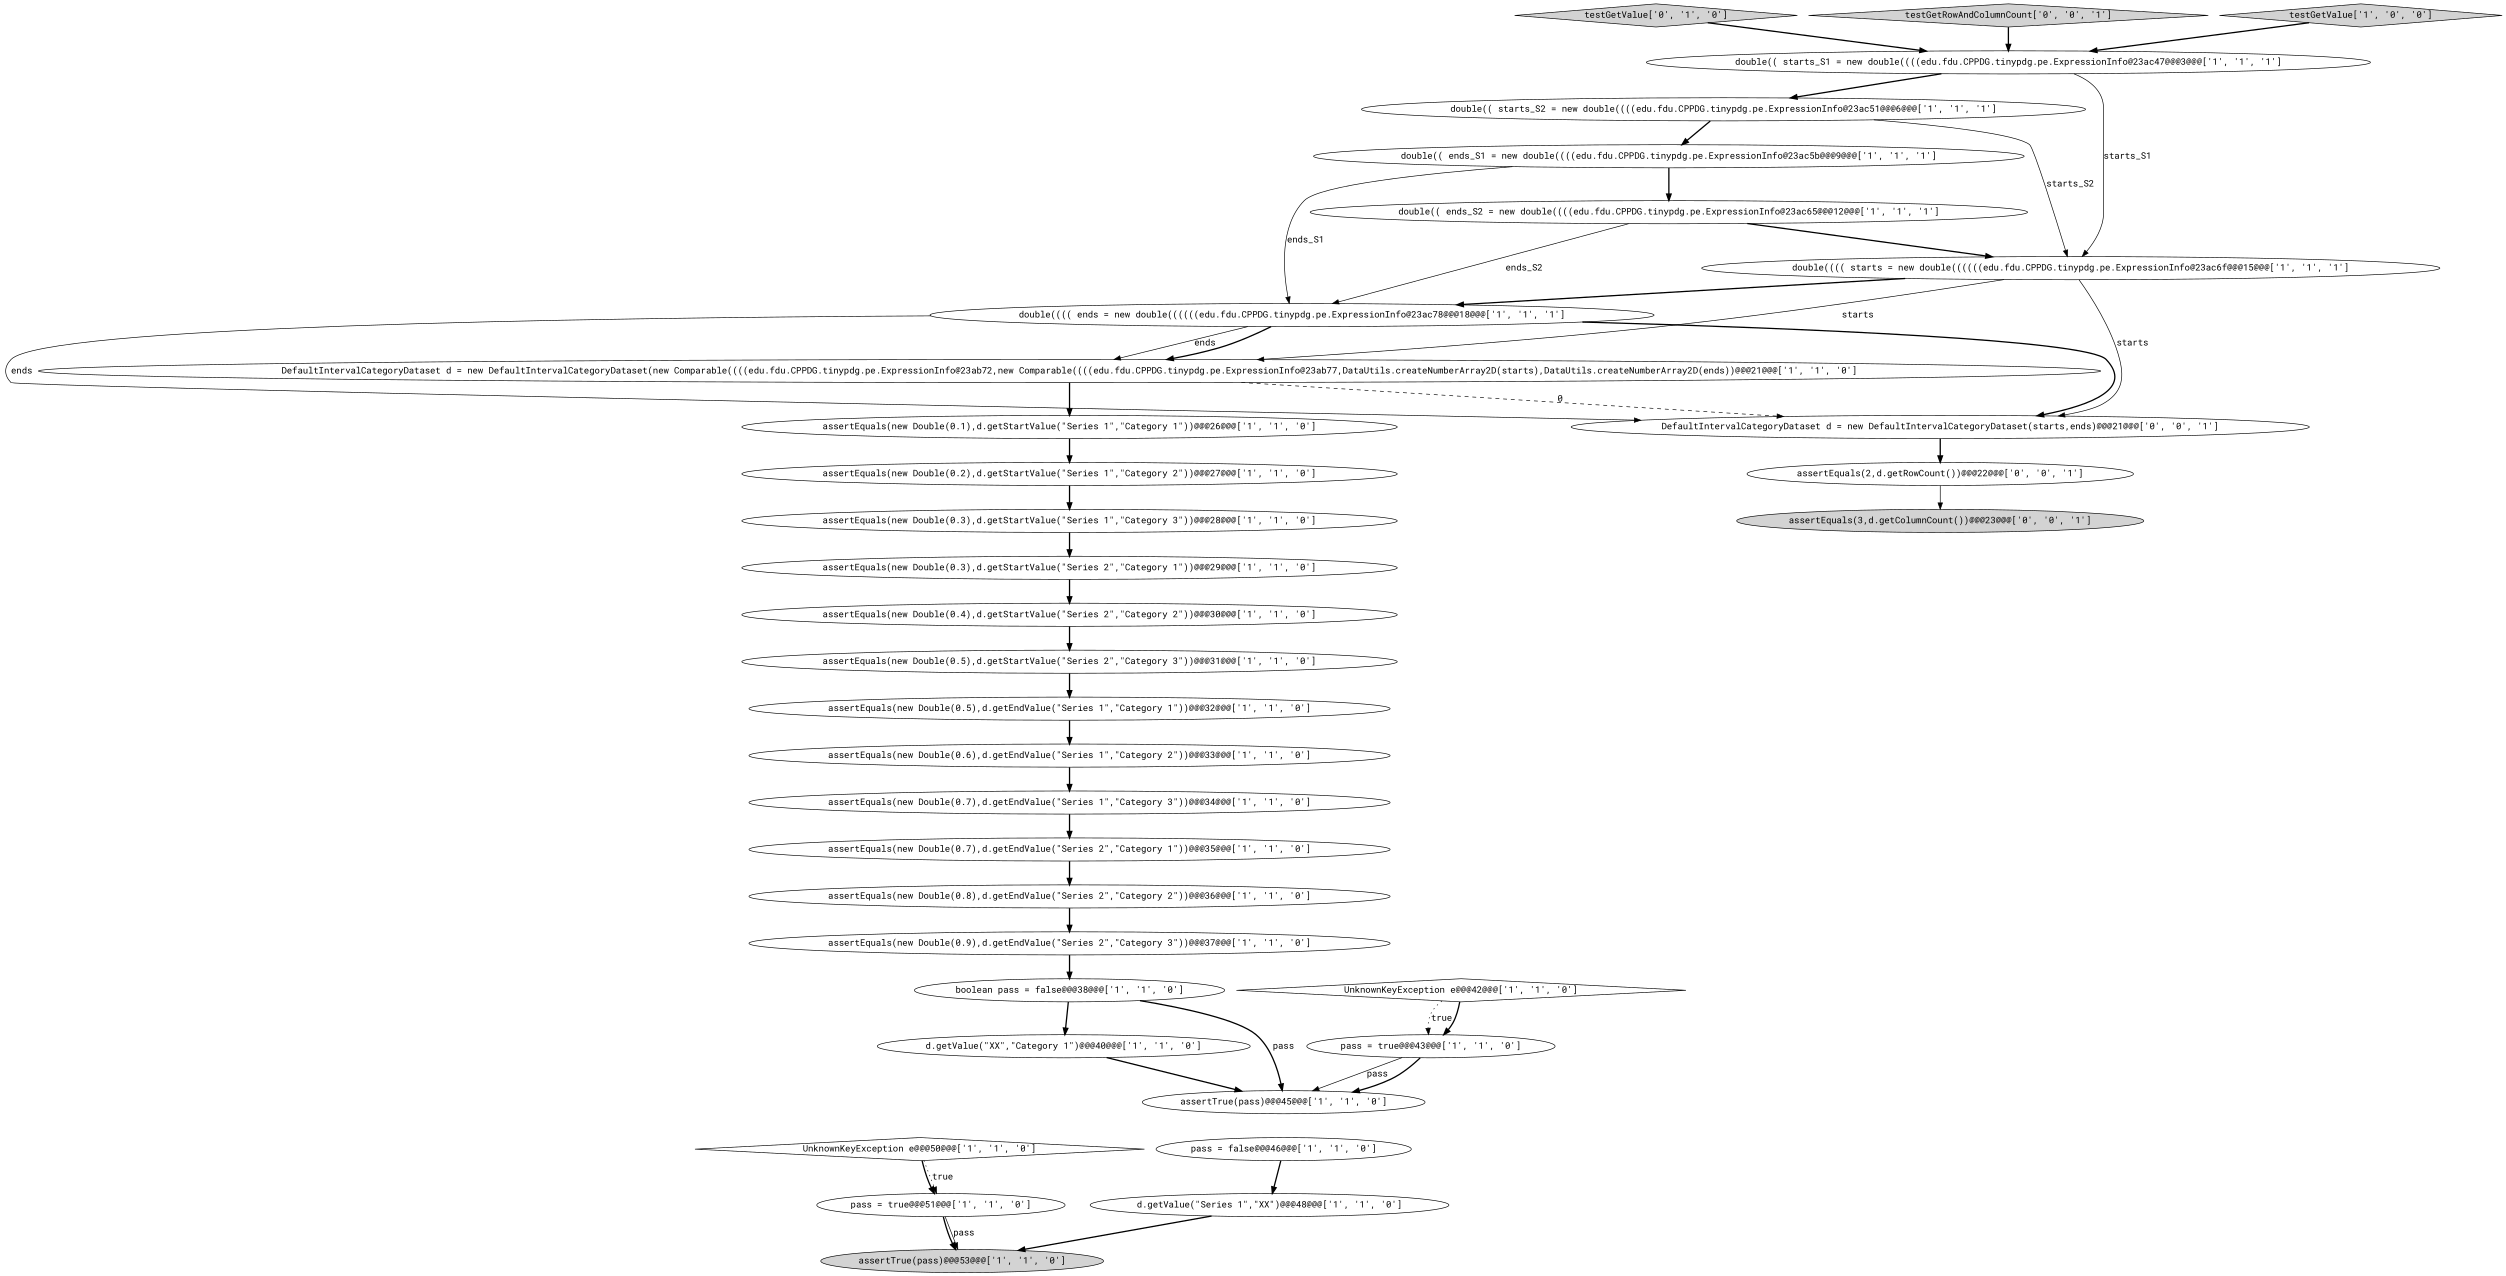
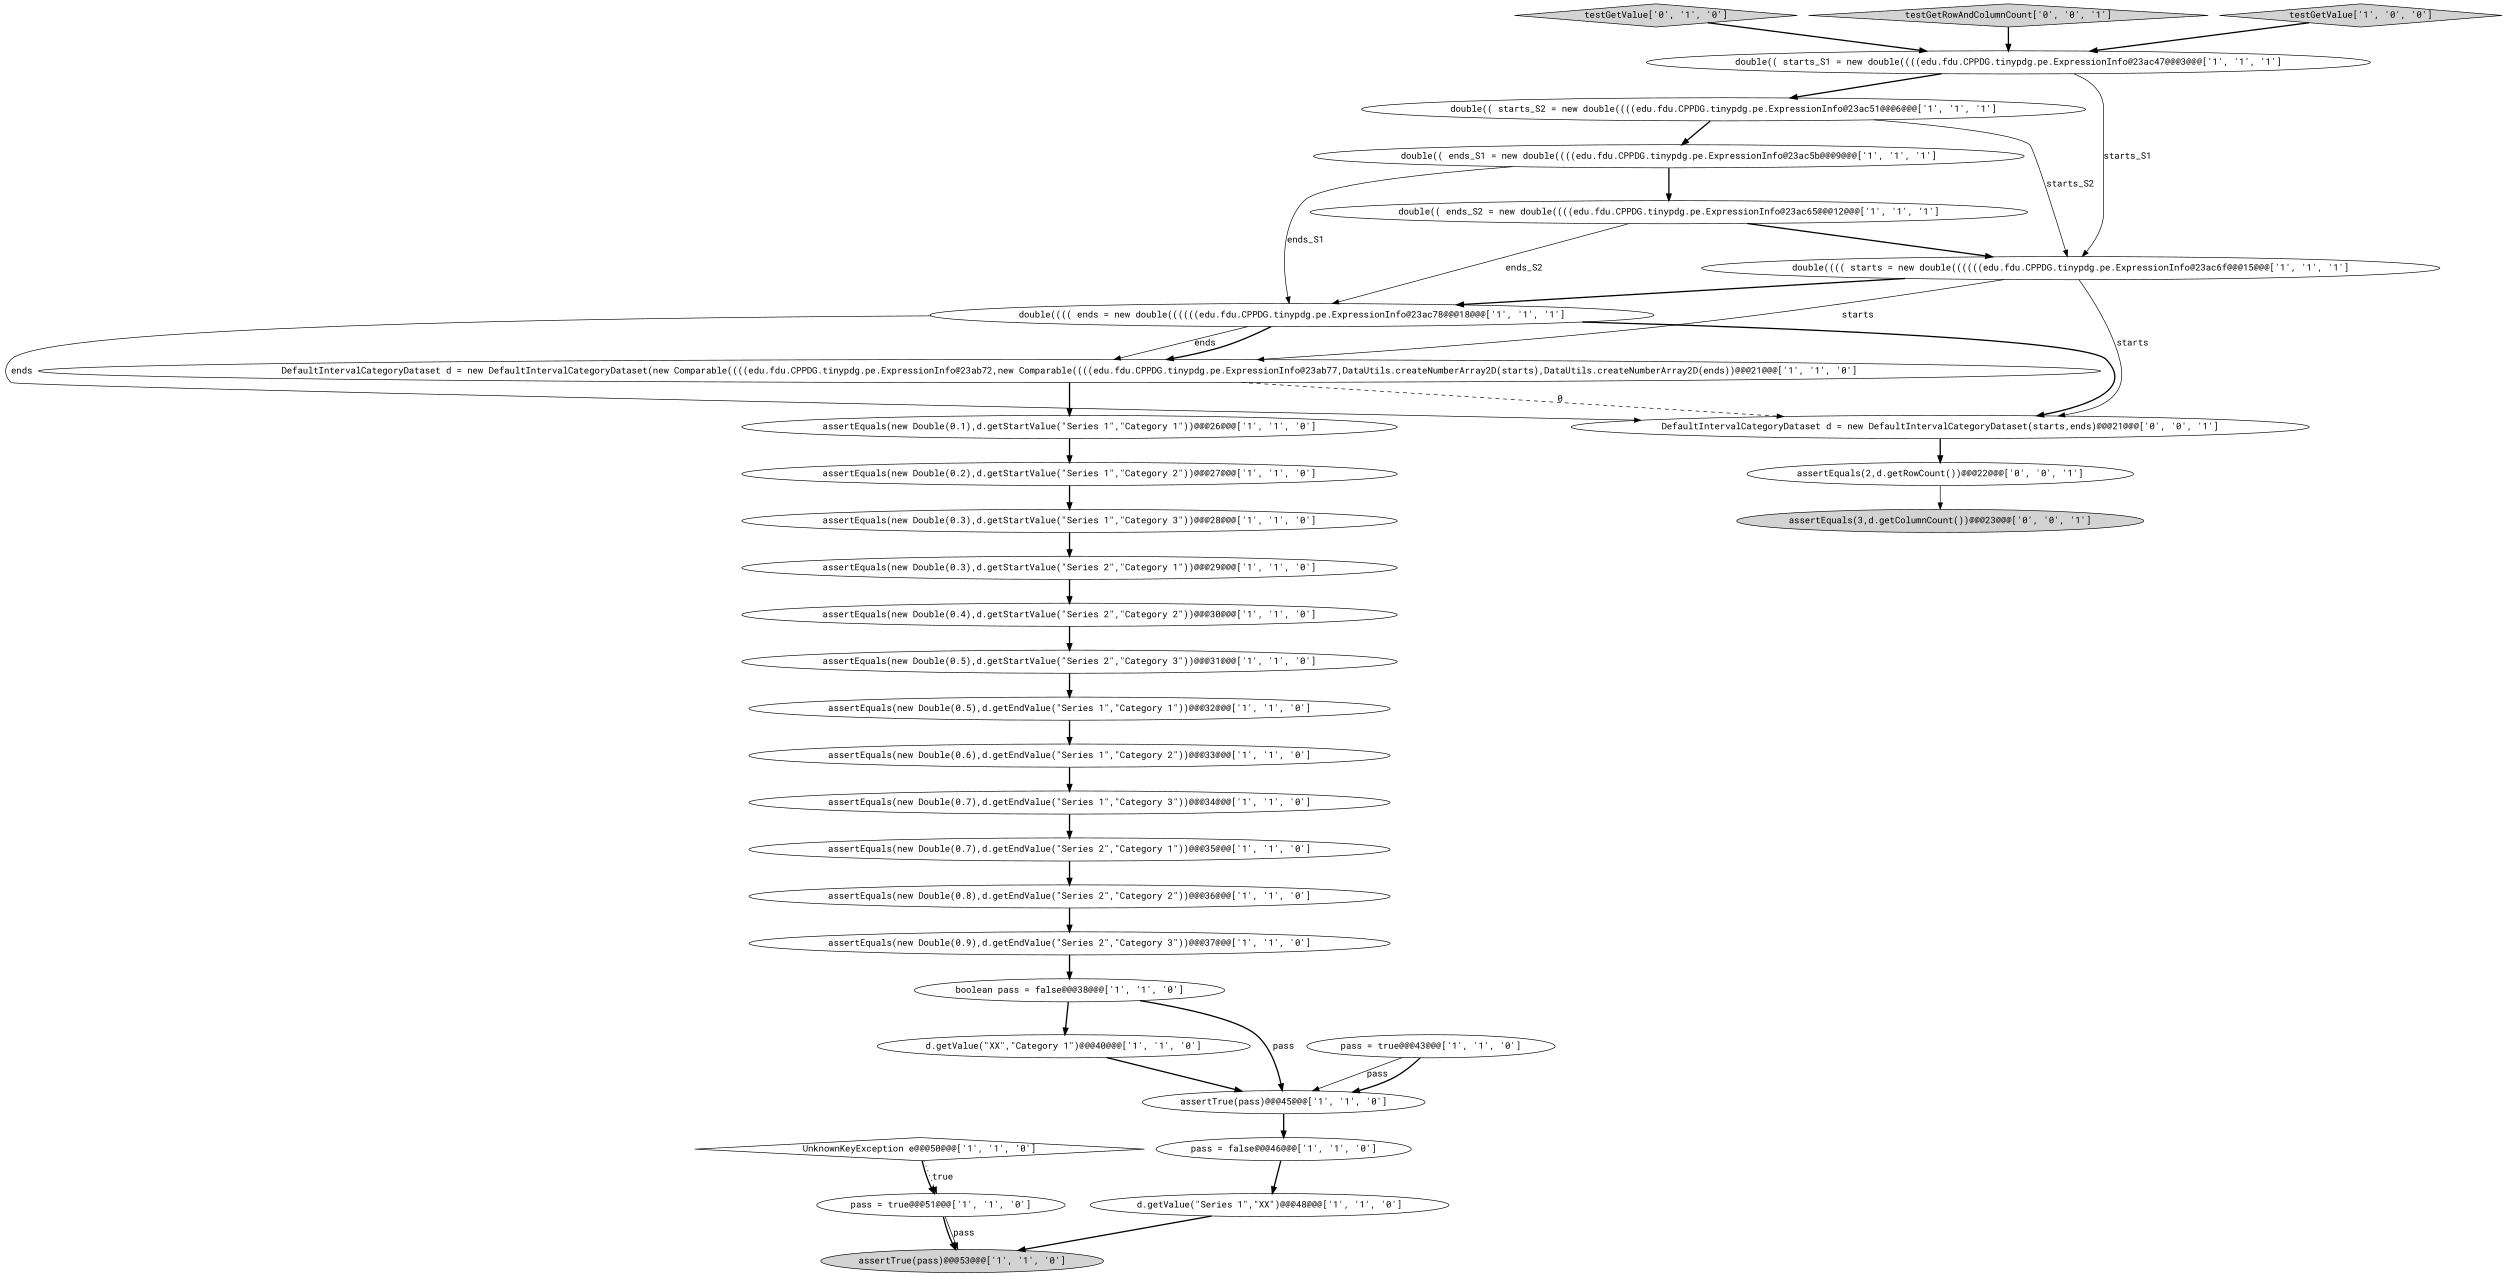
(1461, 990) -> none
none -> (1284, 1122)
